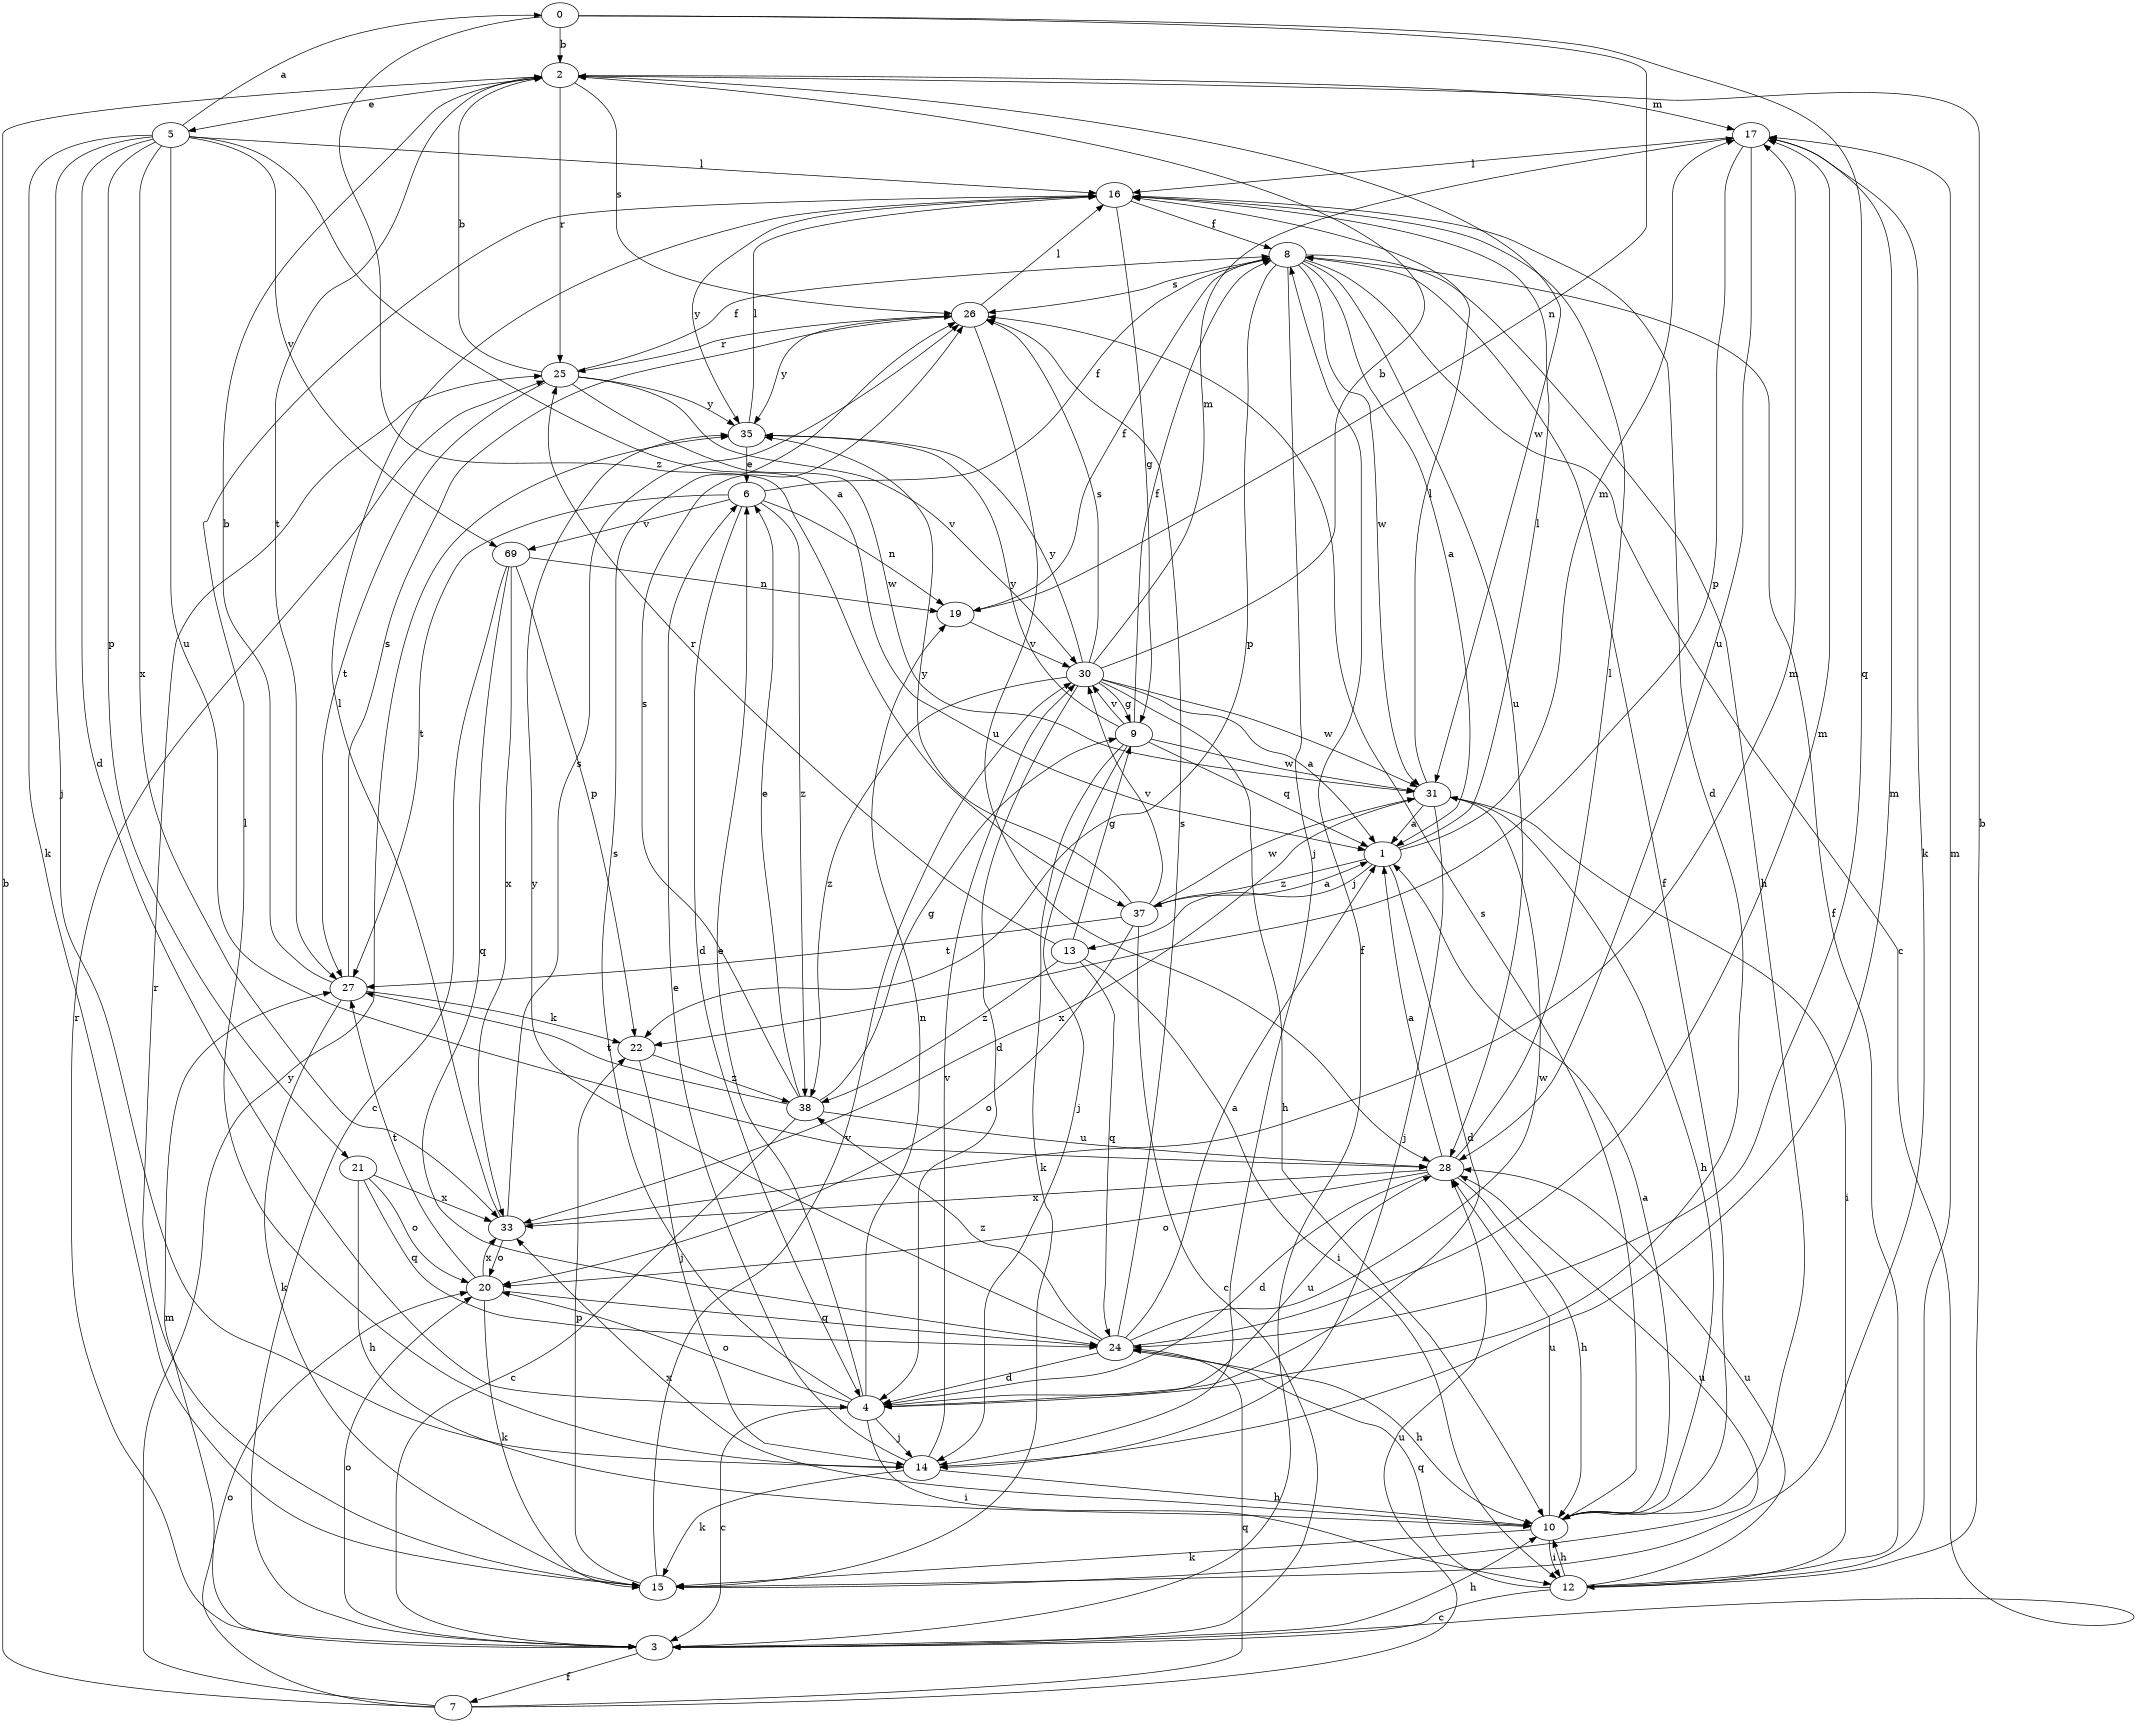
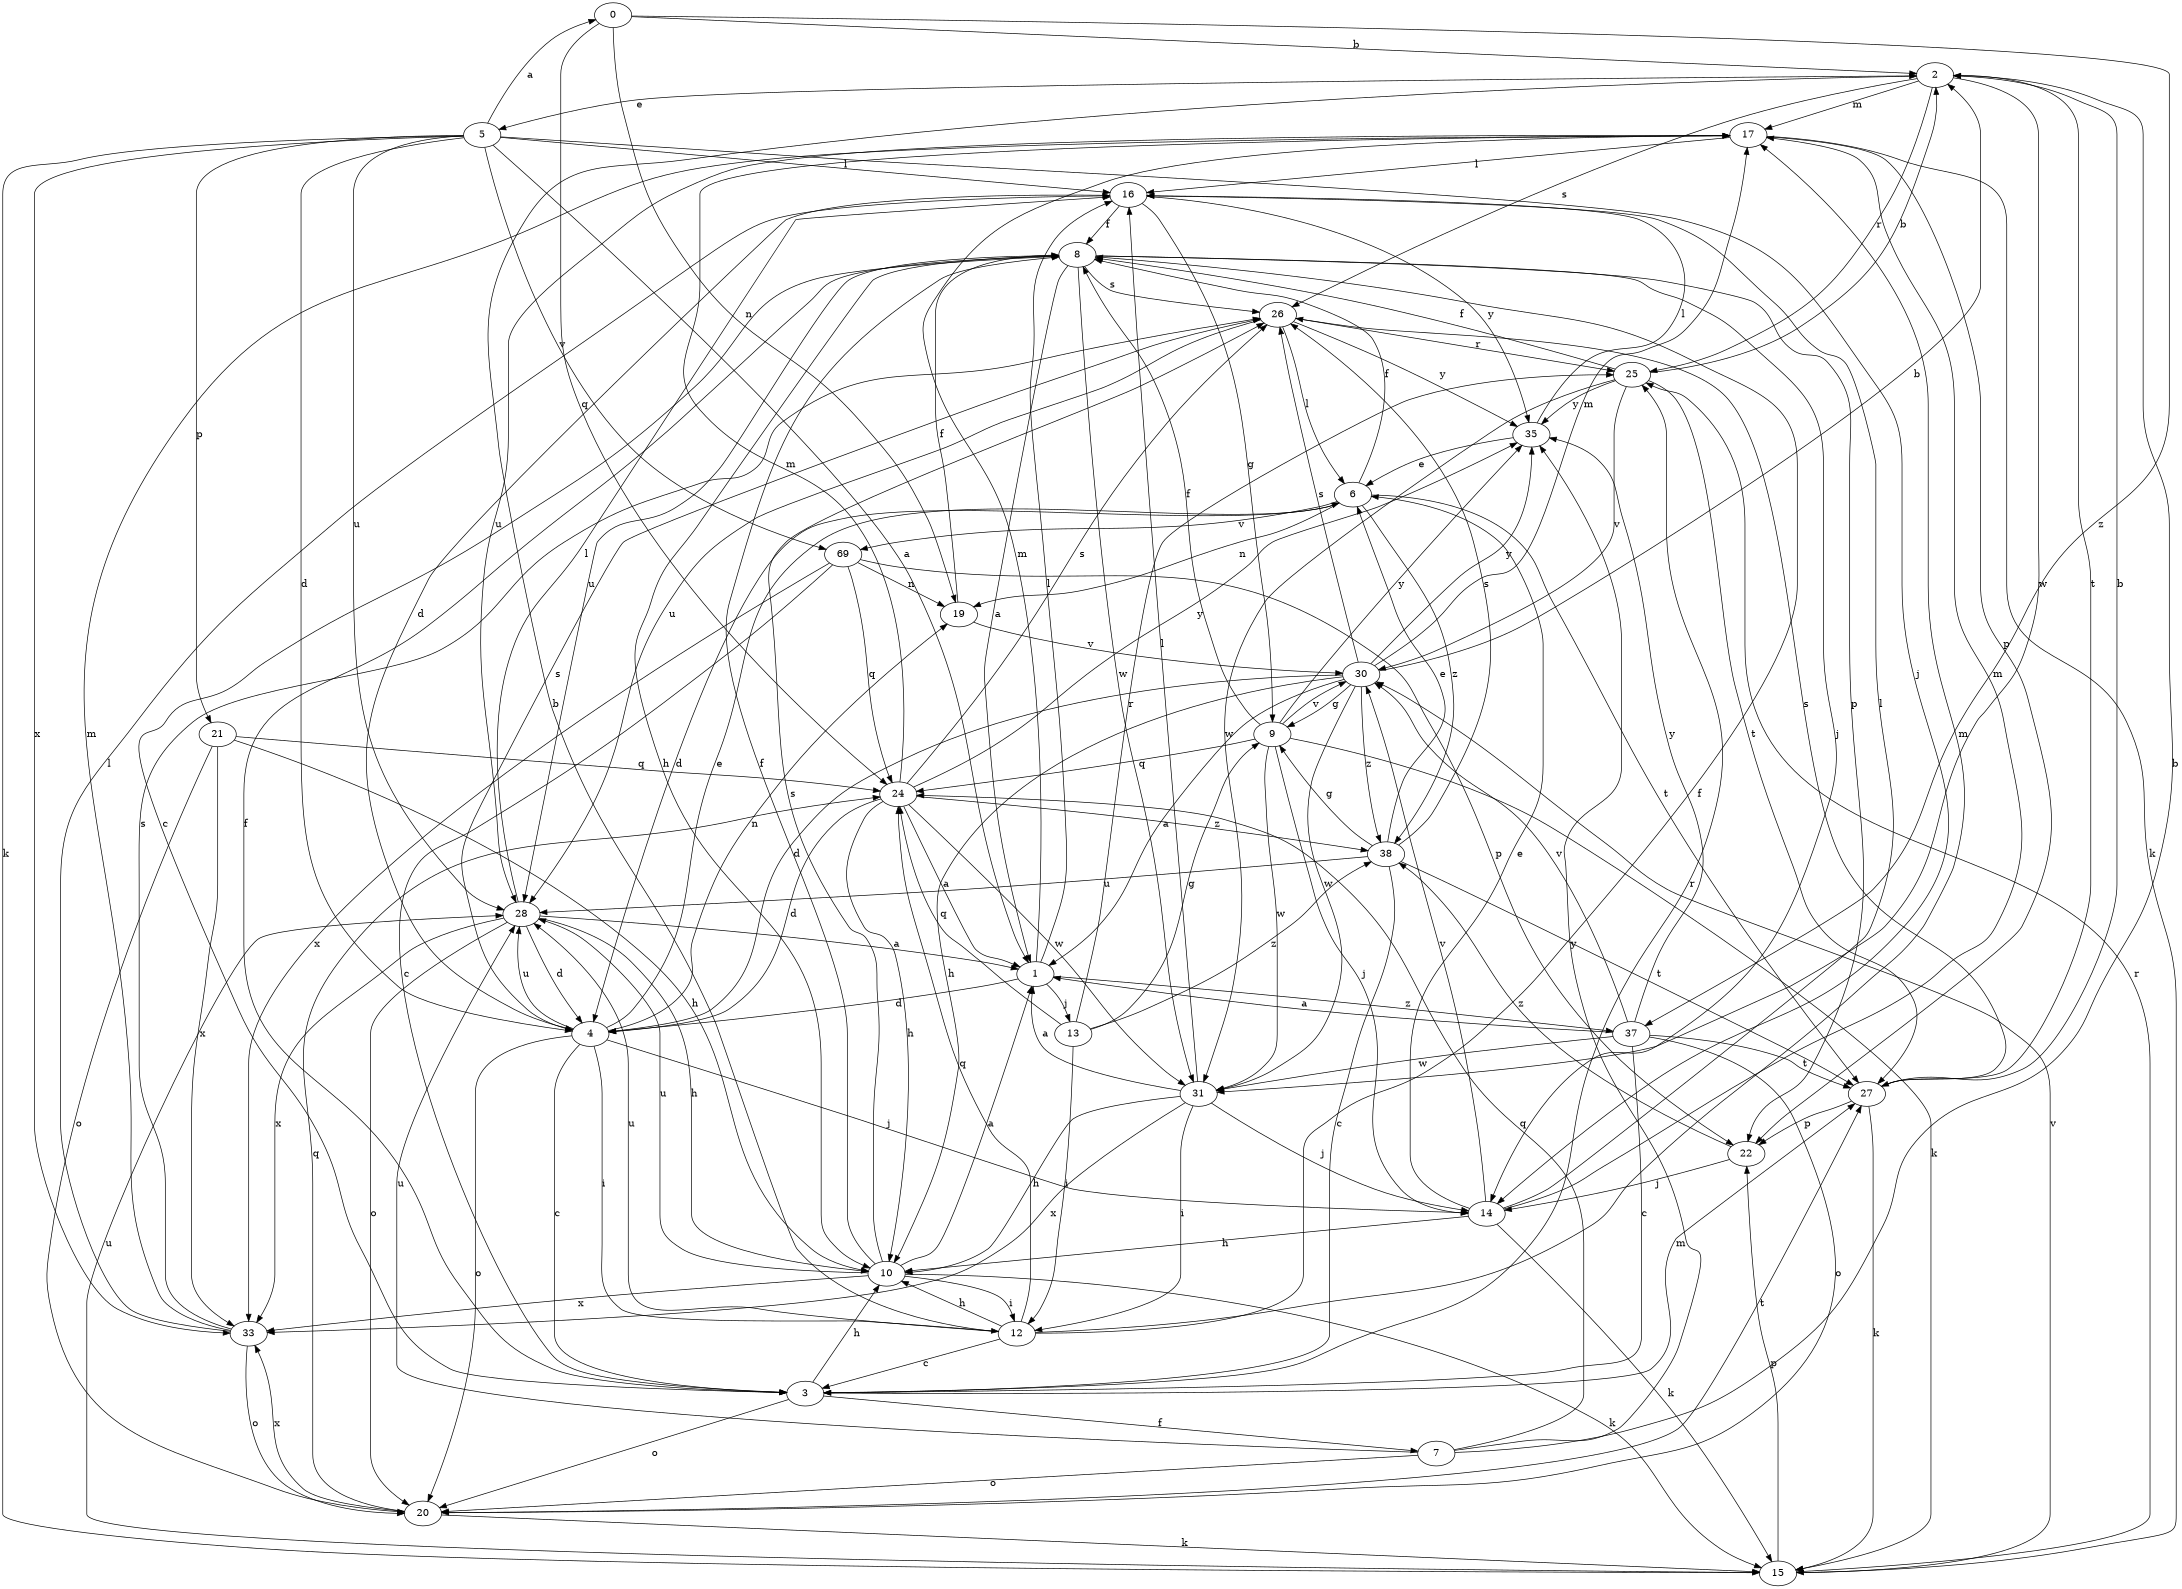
(1040, 257) -> (1305, 405)
(1255, 793) -> (1090, 768)
(554, 1019) -> (1808, 1124)
